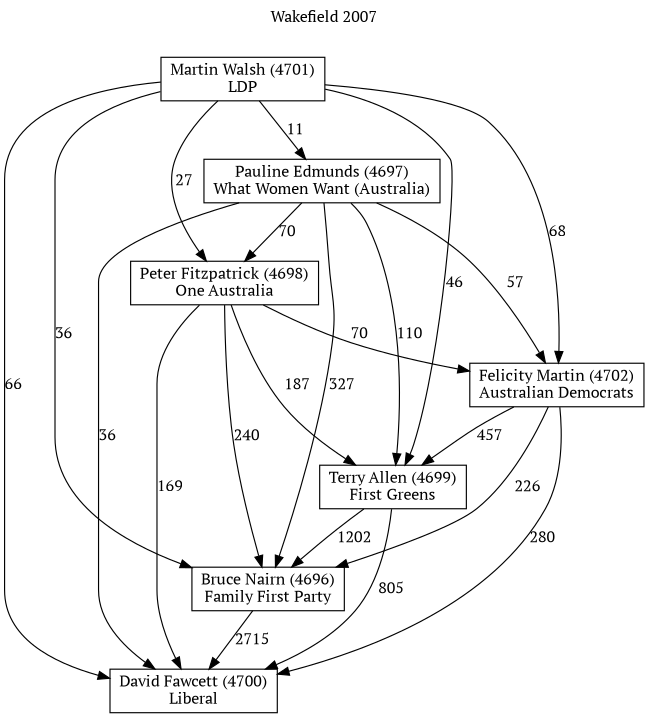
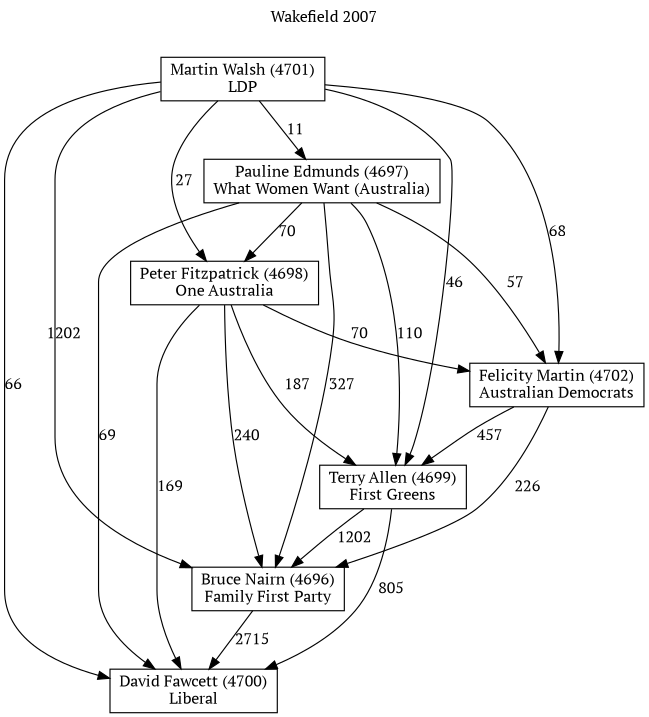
(64, 334) -> (64, 334)
(108, 436) -> (108, 436)
(476, 585) -> none
